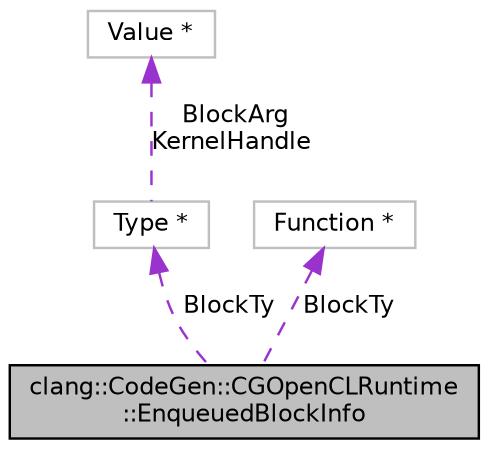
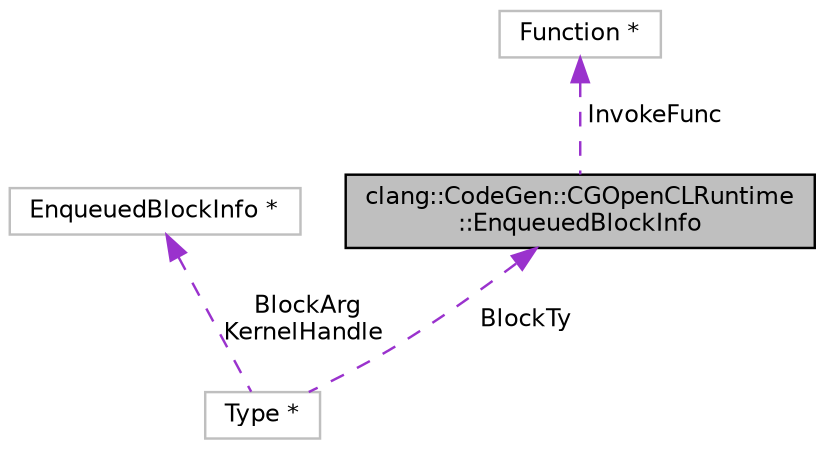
(151, 34) -> (155, 211)
(346, 307) -> (651, 116)
(177, 322) -> (416, 334)
